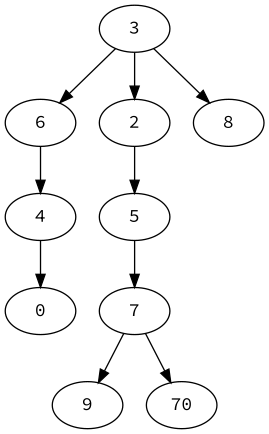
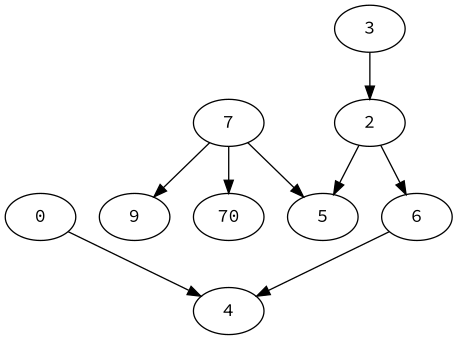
(92, 71) -> (390, 164)
(229, 123) -> none
(41, 258) -> (129, 261)
(135, 258) -> (271, 165)
